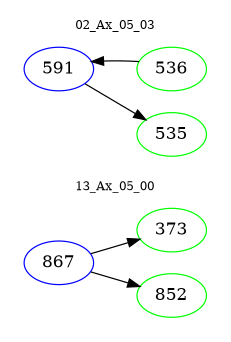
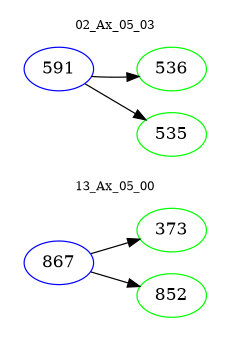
(121, 61) -> (109, 77)
